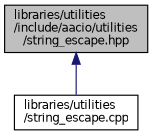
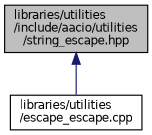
(76, 113) -> (76, 113)
